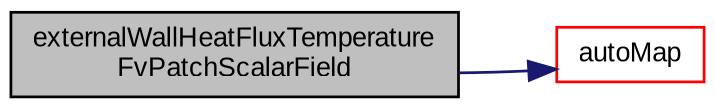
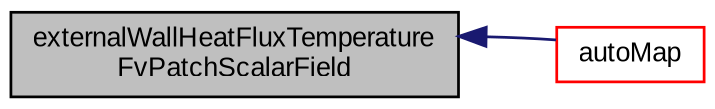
(493, 72) -> (521, 38)
